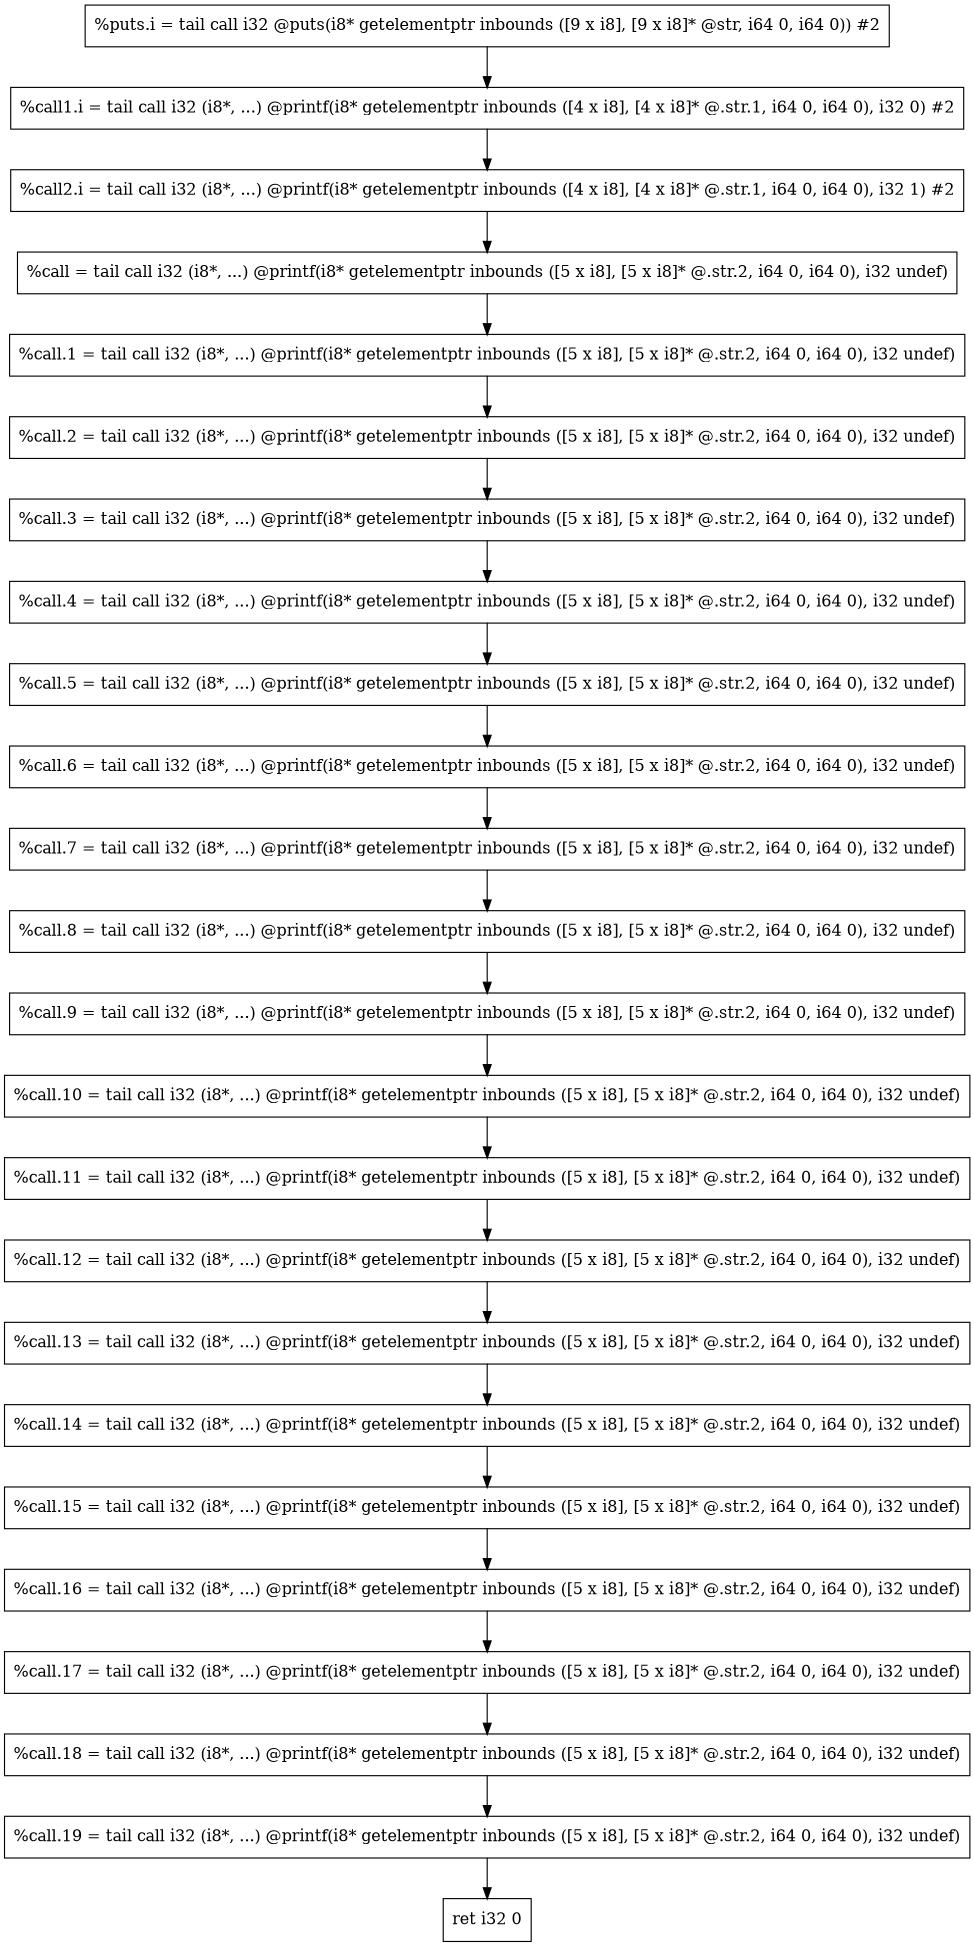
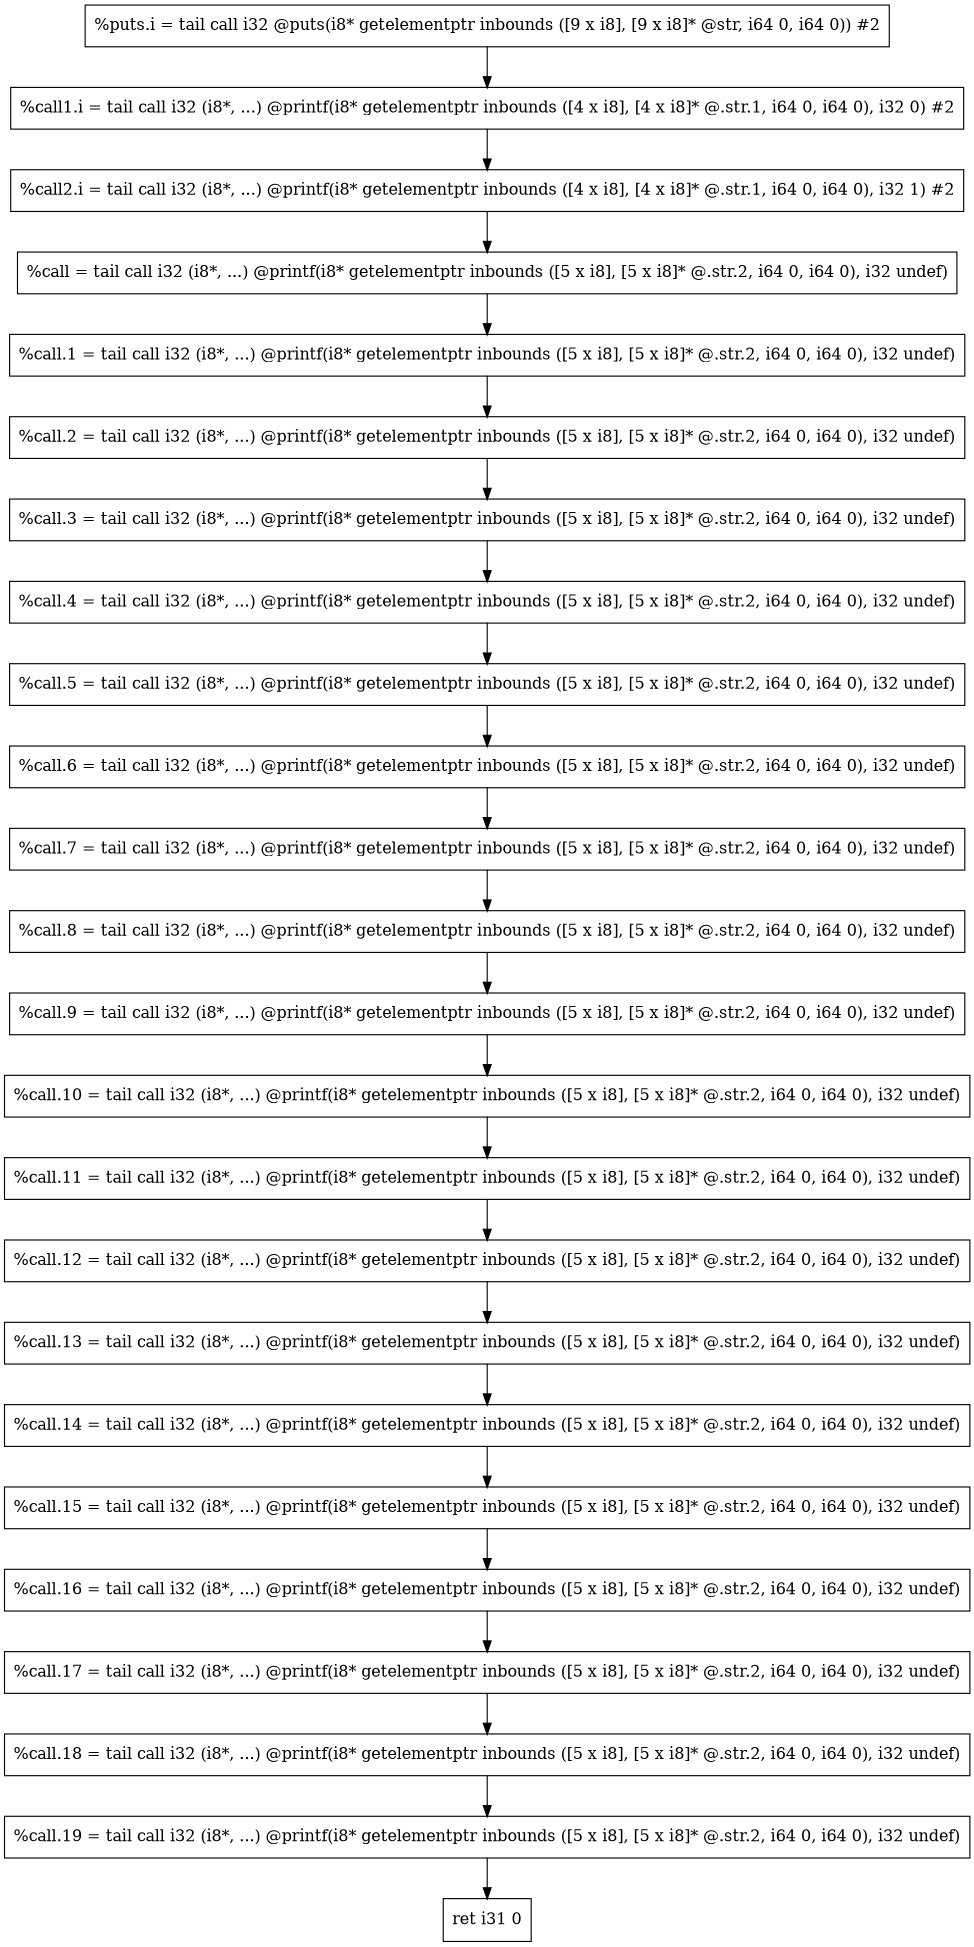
(487, 1920) -> (487, 1920)
